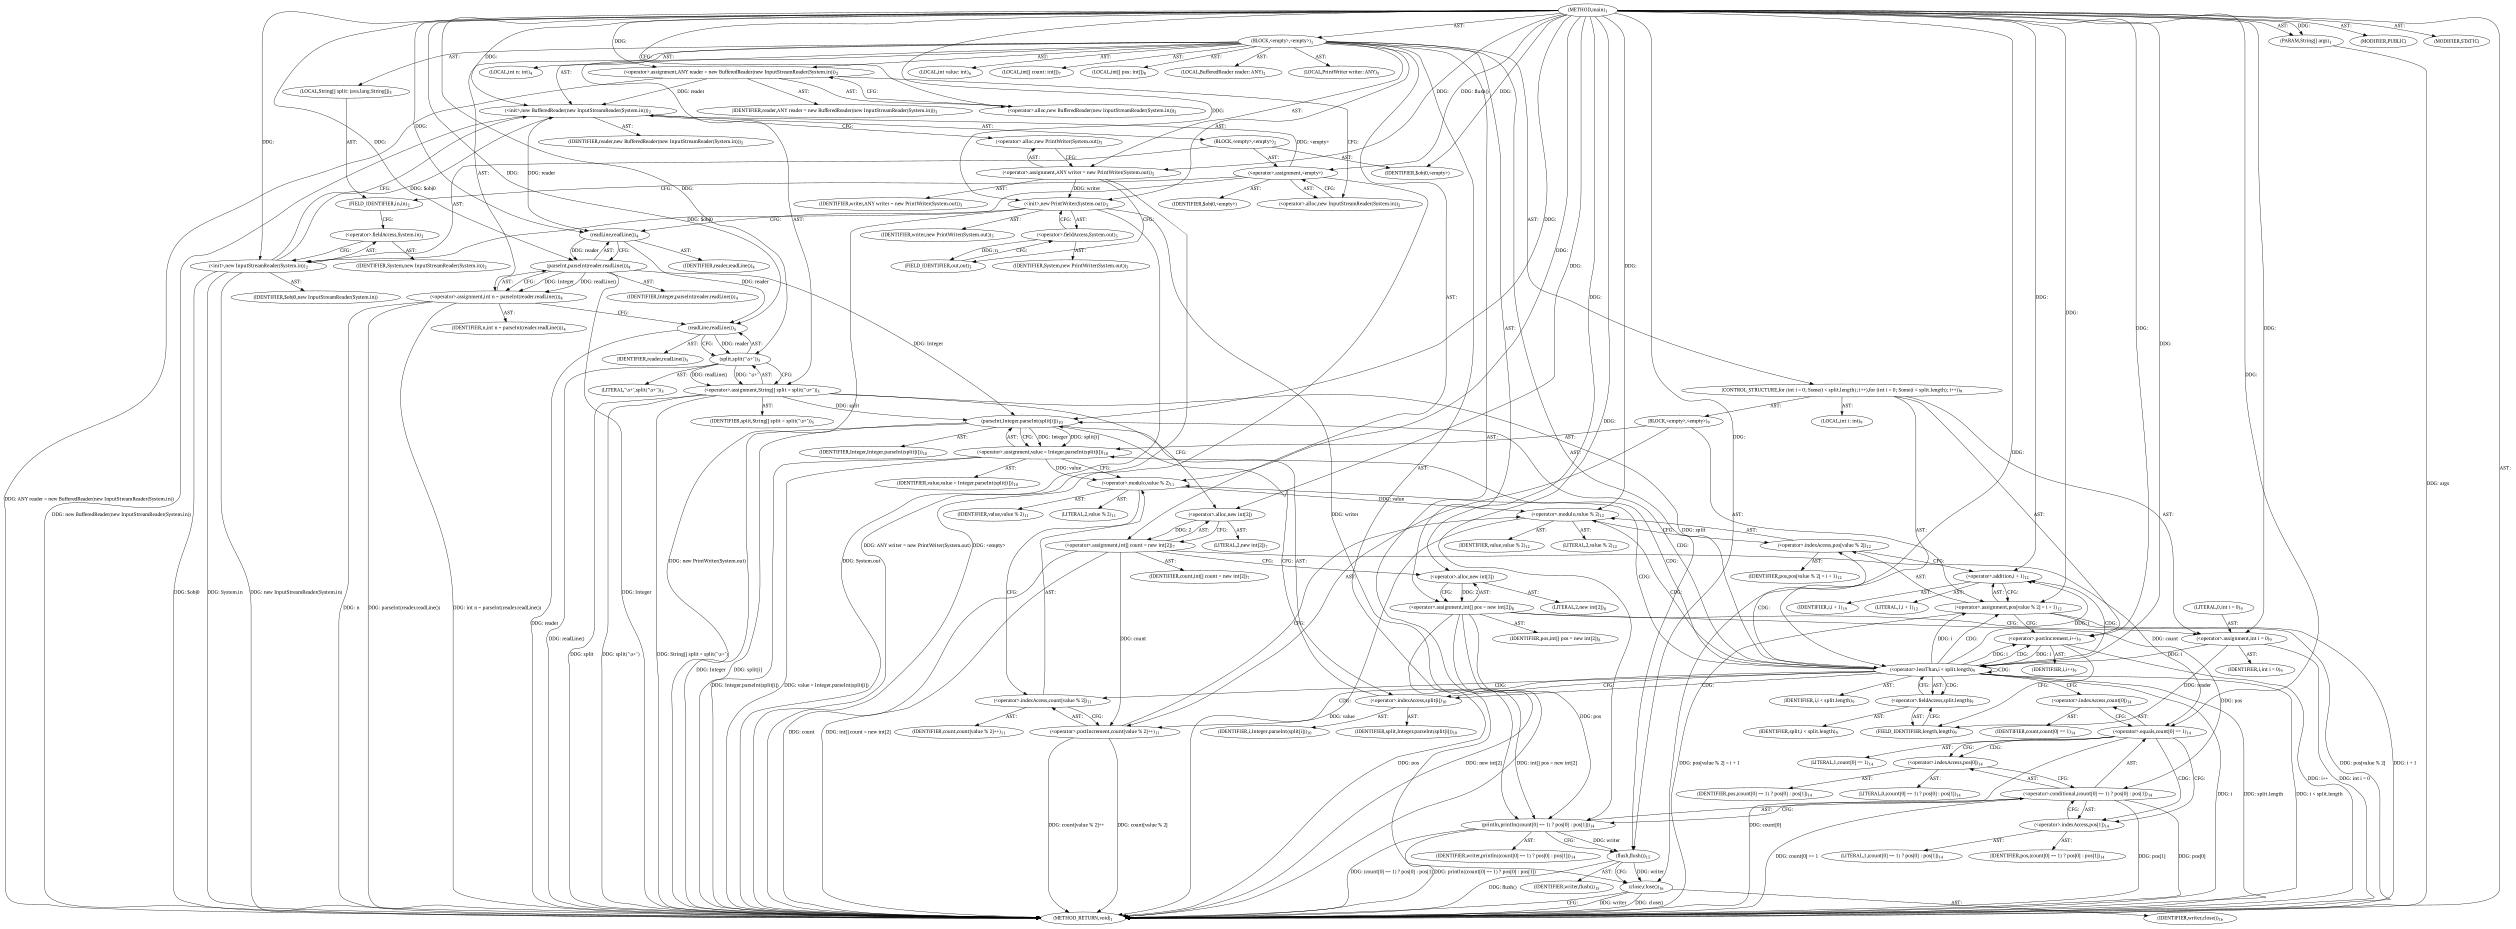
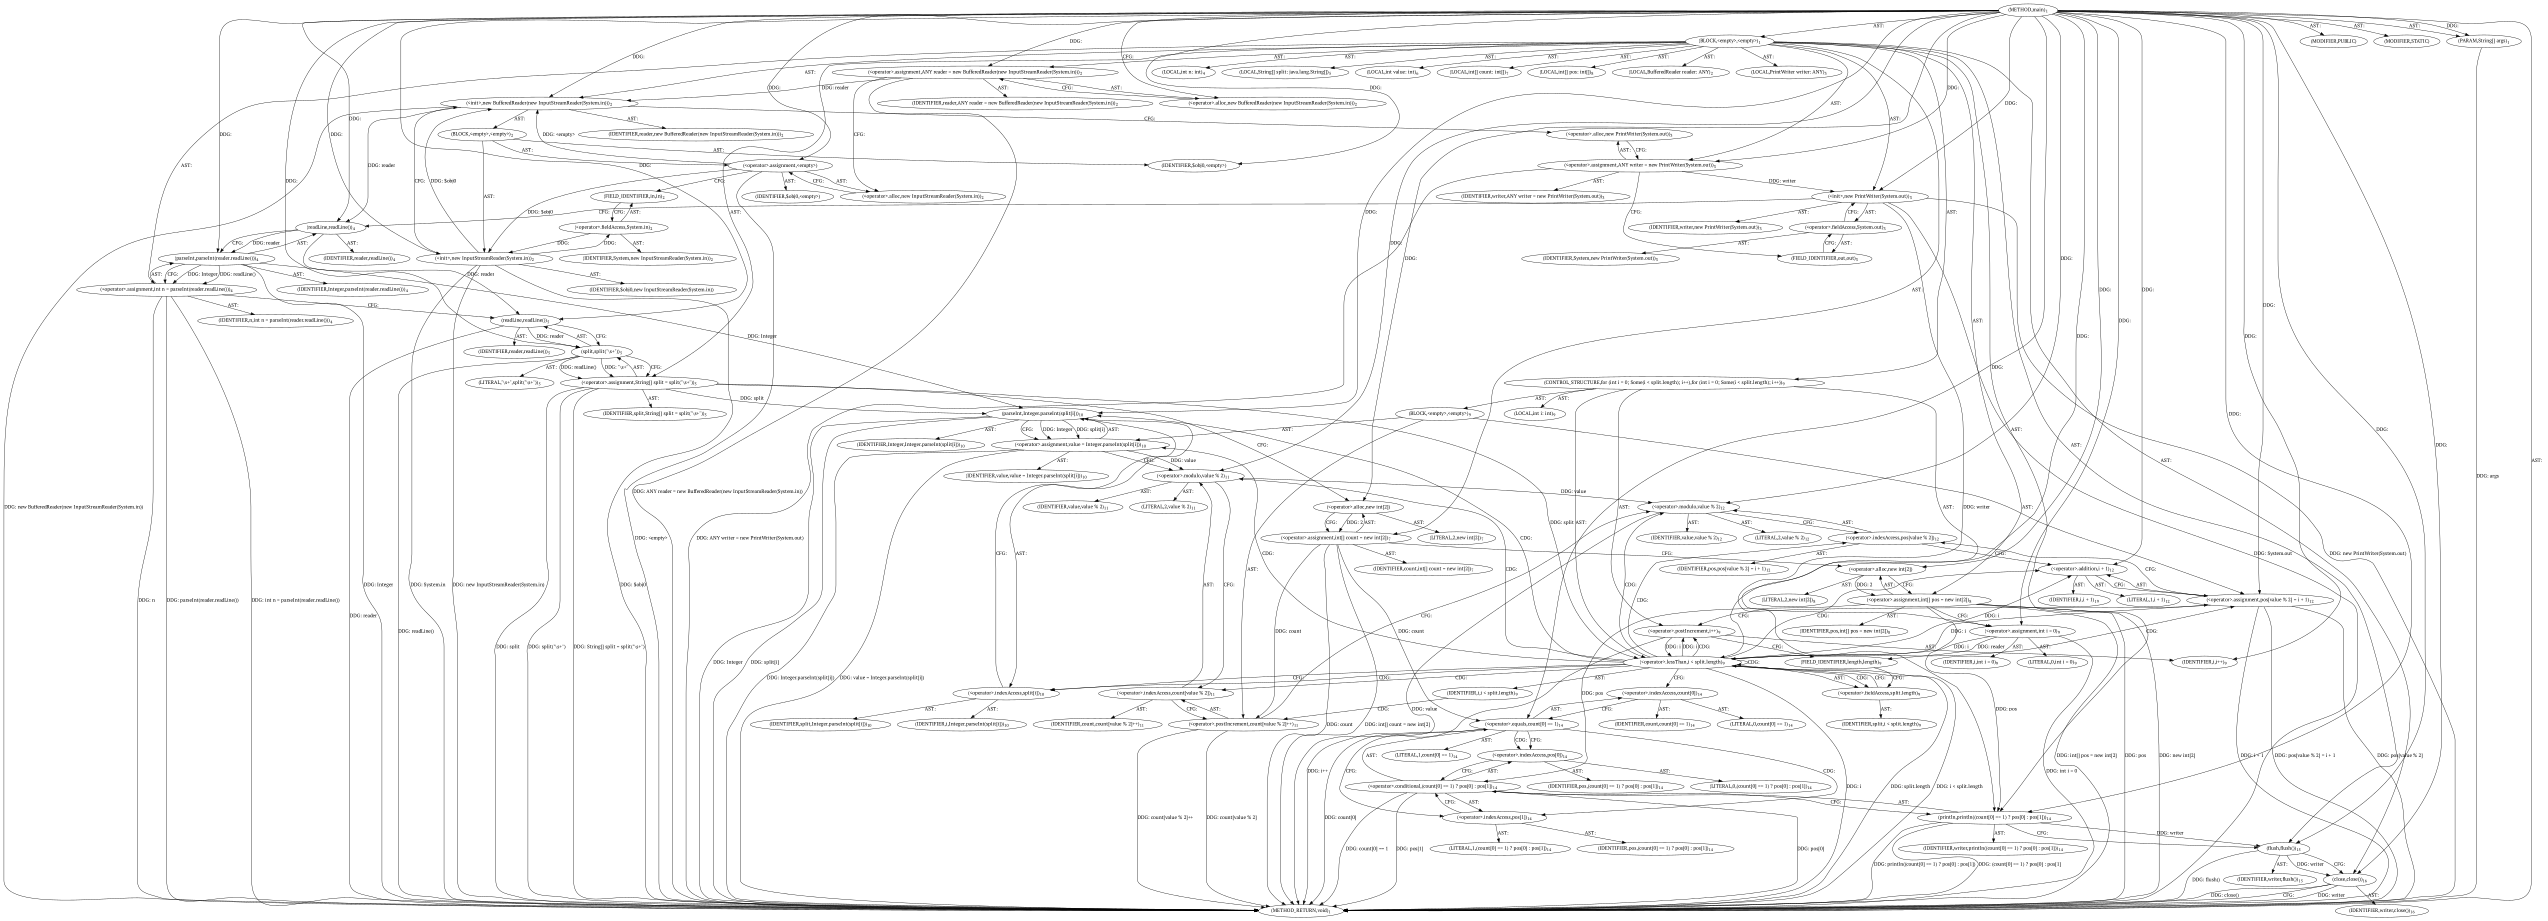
(2136, 86) -> (2244, 297)
(1475, 92) -> (775, 88)
(346, 151) -> (627, 215)
(346, 251) -> (564, 243)
(372, 251) -> (611, 243)
(990, 251) -> (1847, 243)
(1922, 577) -> (2151, 569)
(2226, 622) -> (2036, 646)
(1513, 687) -> (1368, 708)
(1913, 714) -> none
none -> (1762, 725)
